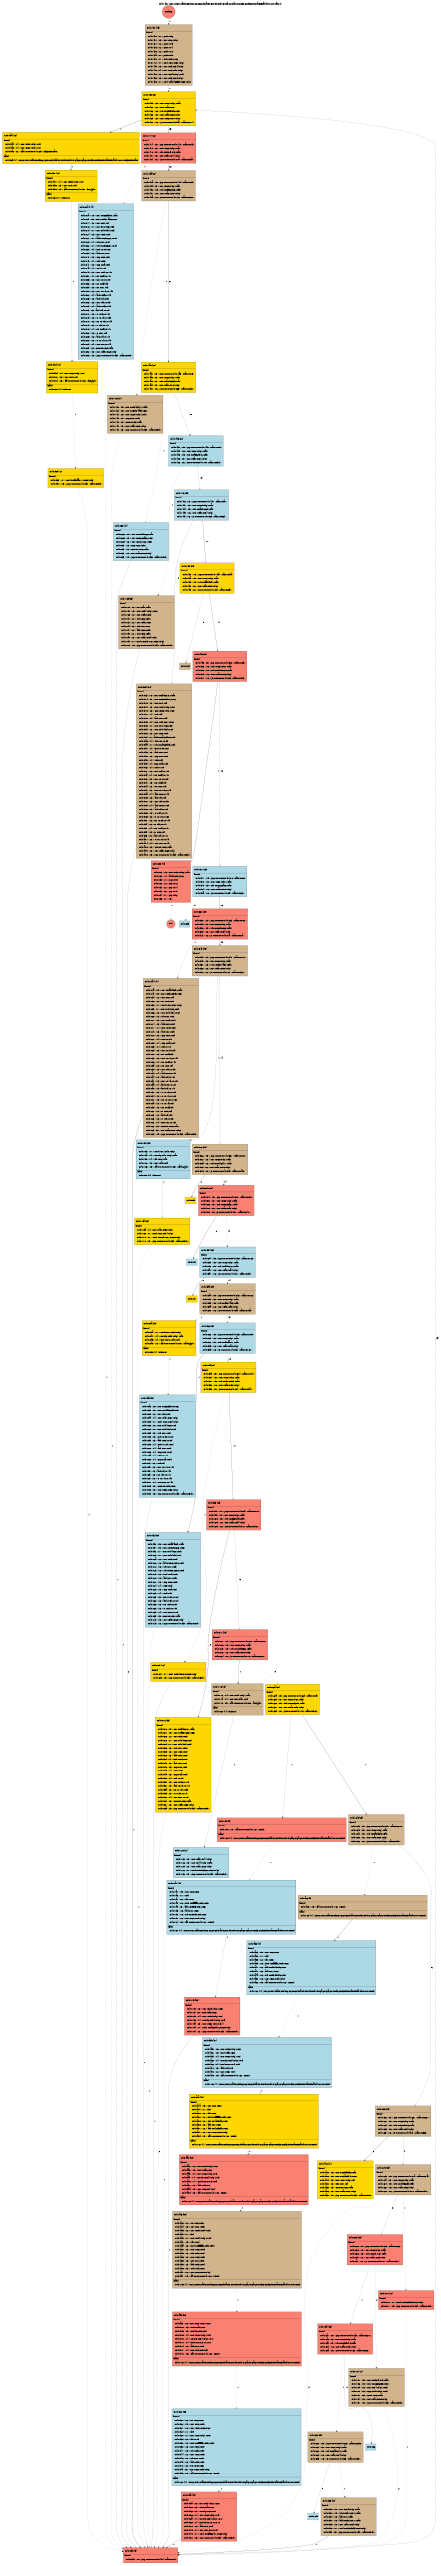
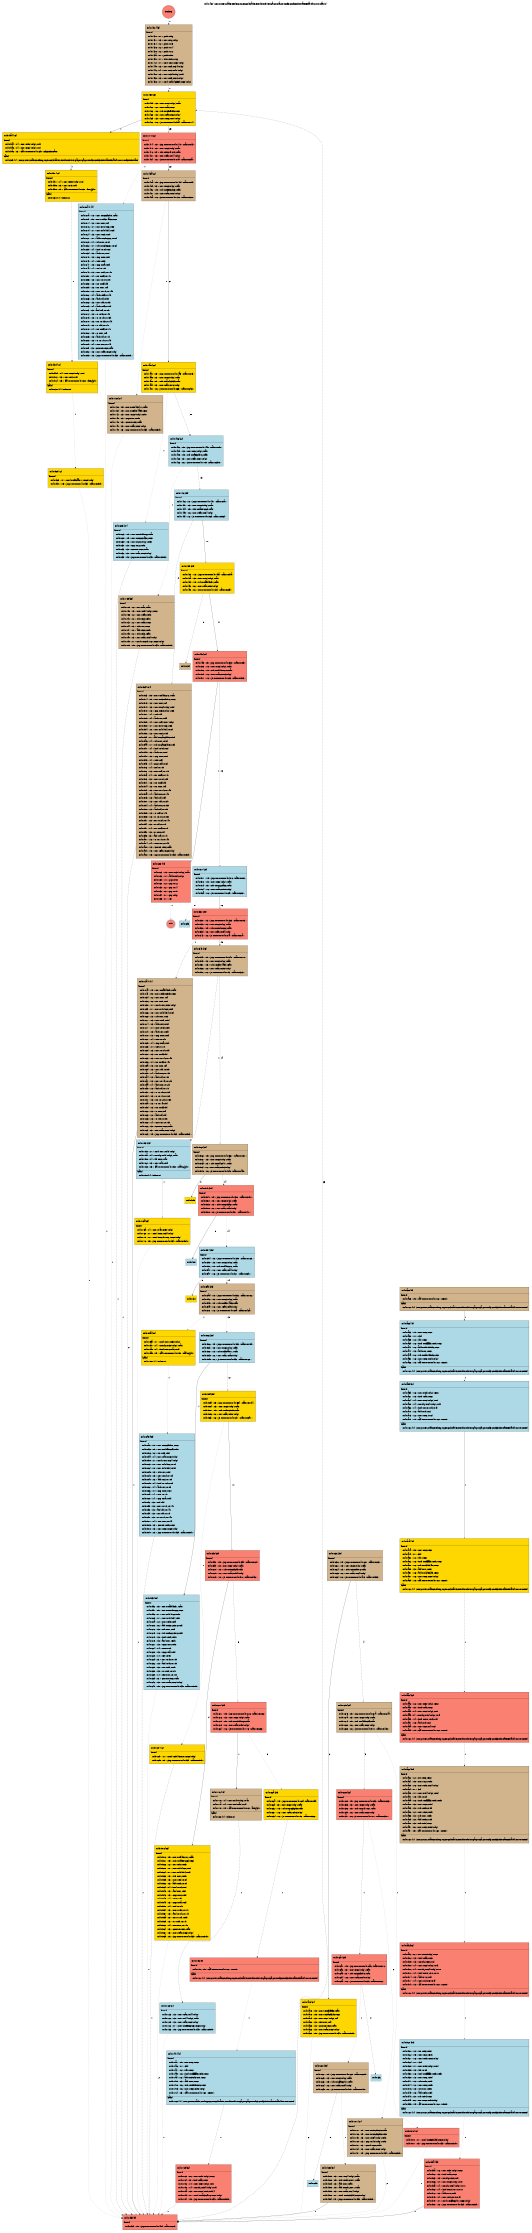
(376, 1830) -> none
(307, 2393) -> (304, 2186)
